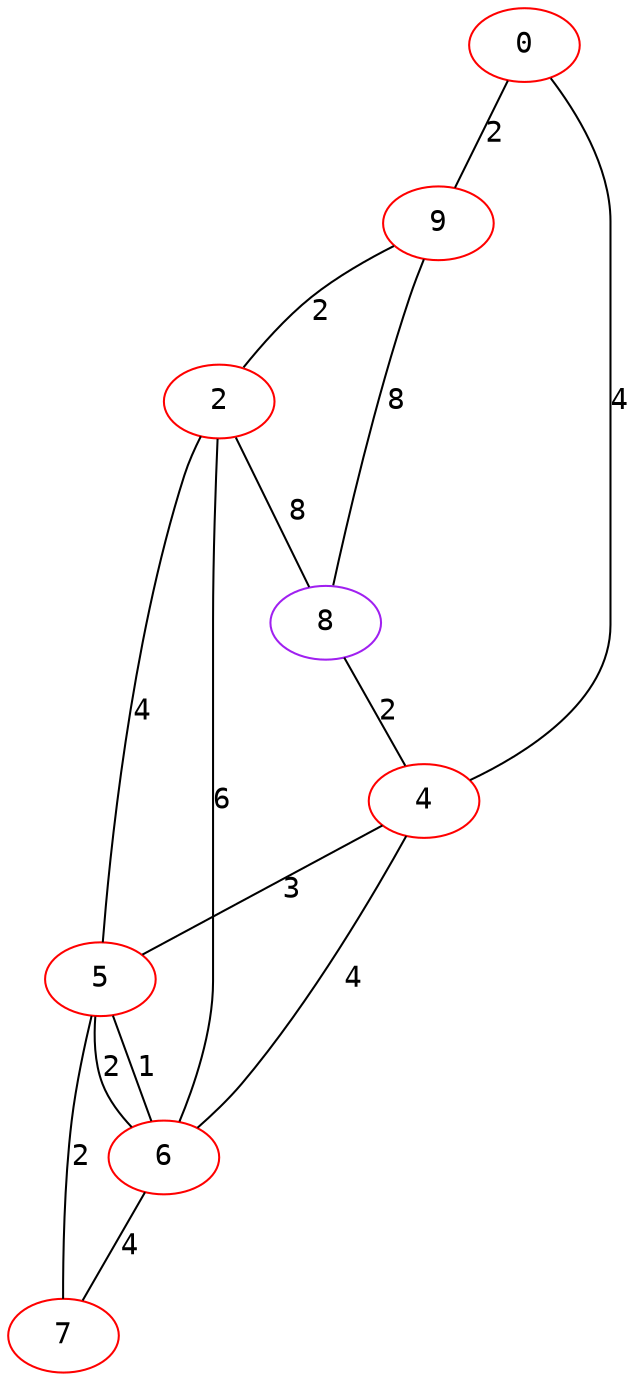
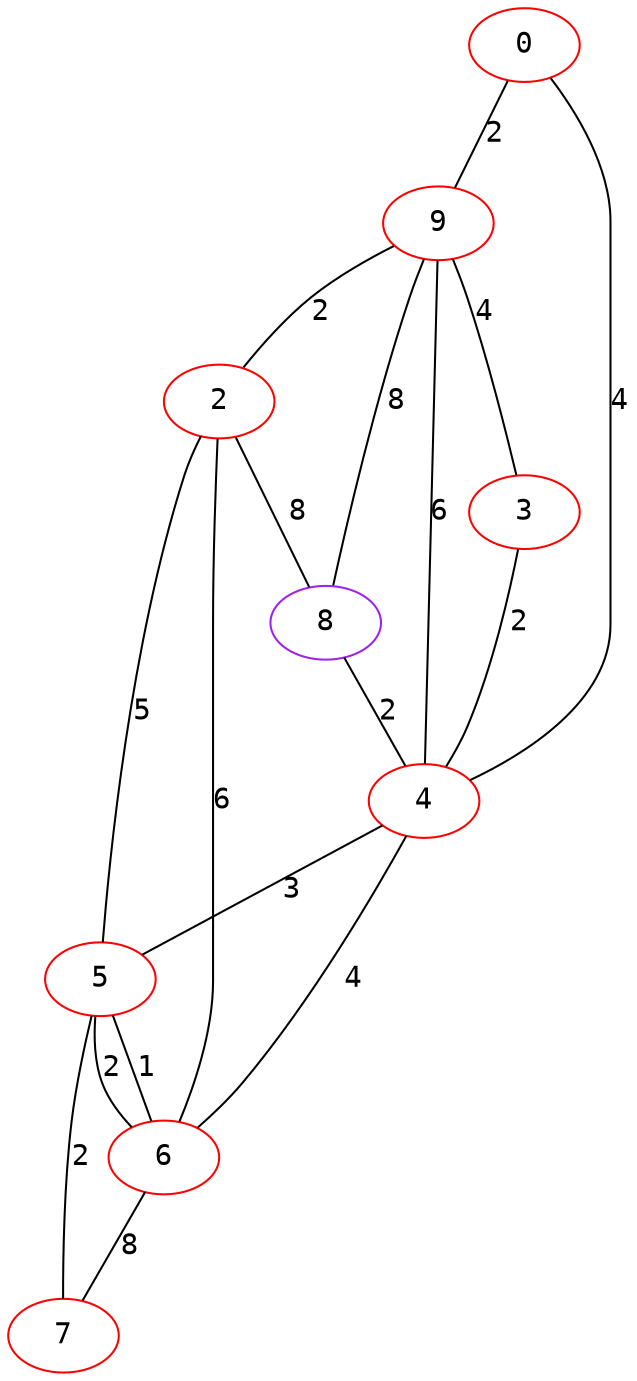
none -> (431, 512)
none -> (524, 512)
(142, 712) -> (142, 712)
(130, 1247) -> (130, 1247)
